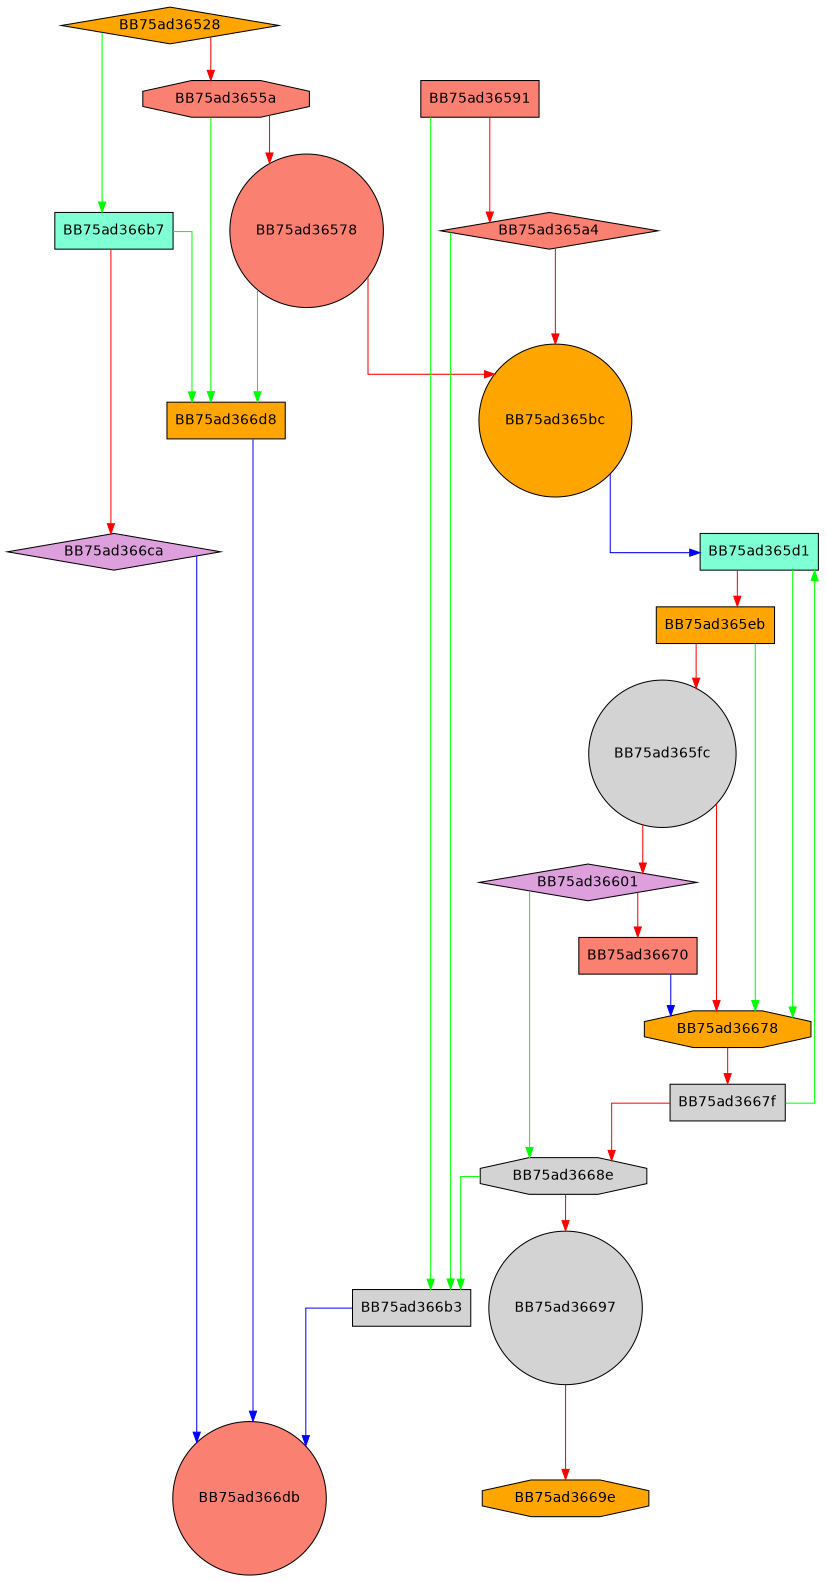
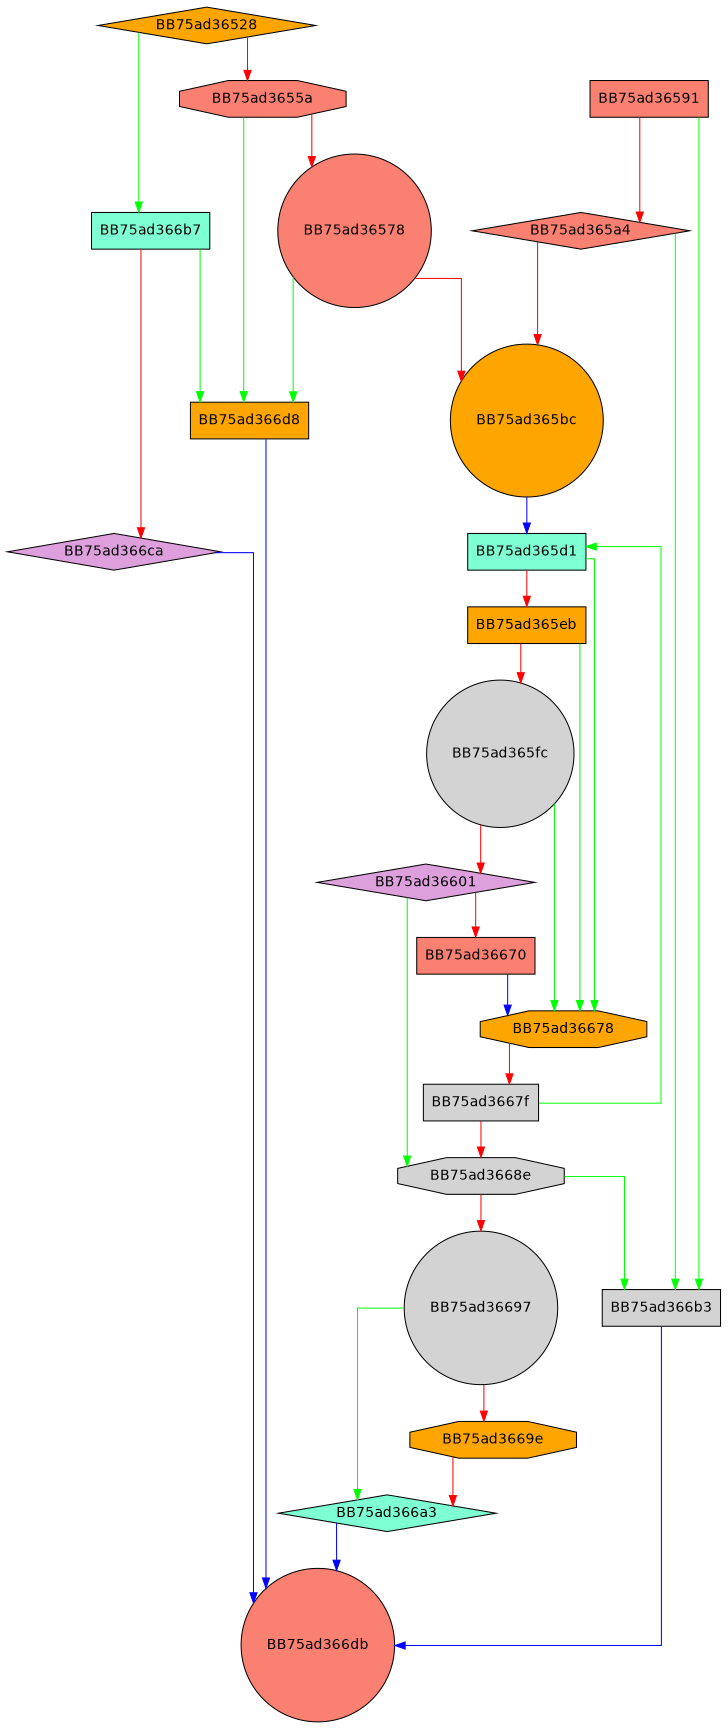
(717, 902) -> (554, 902)
none -> (387, 1513)
